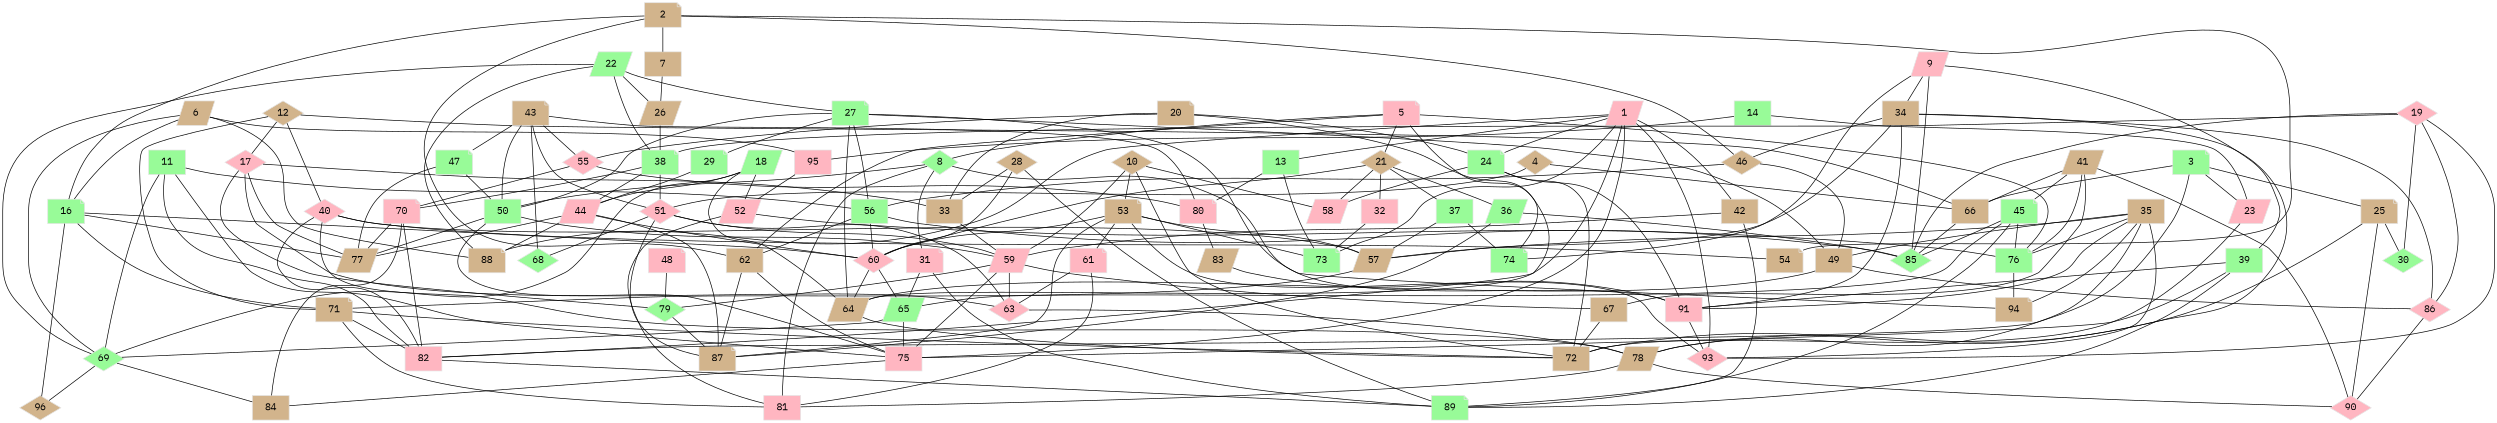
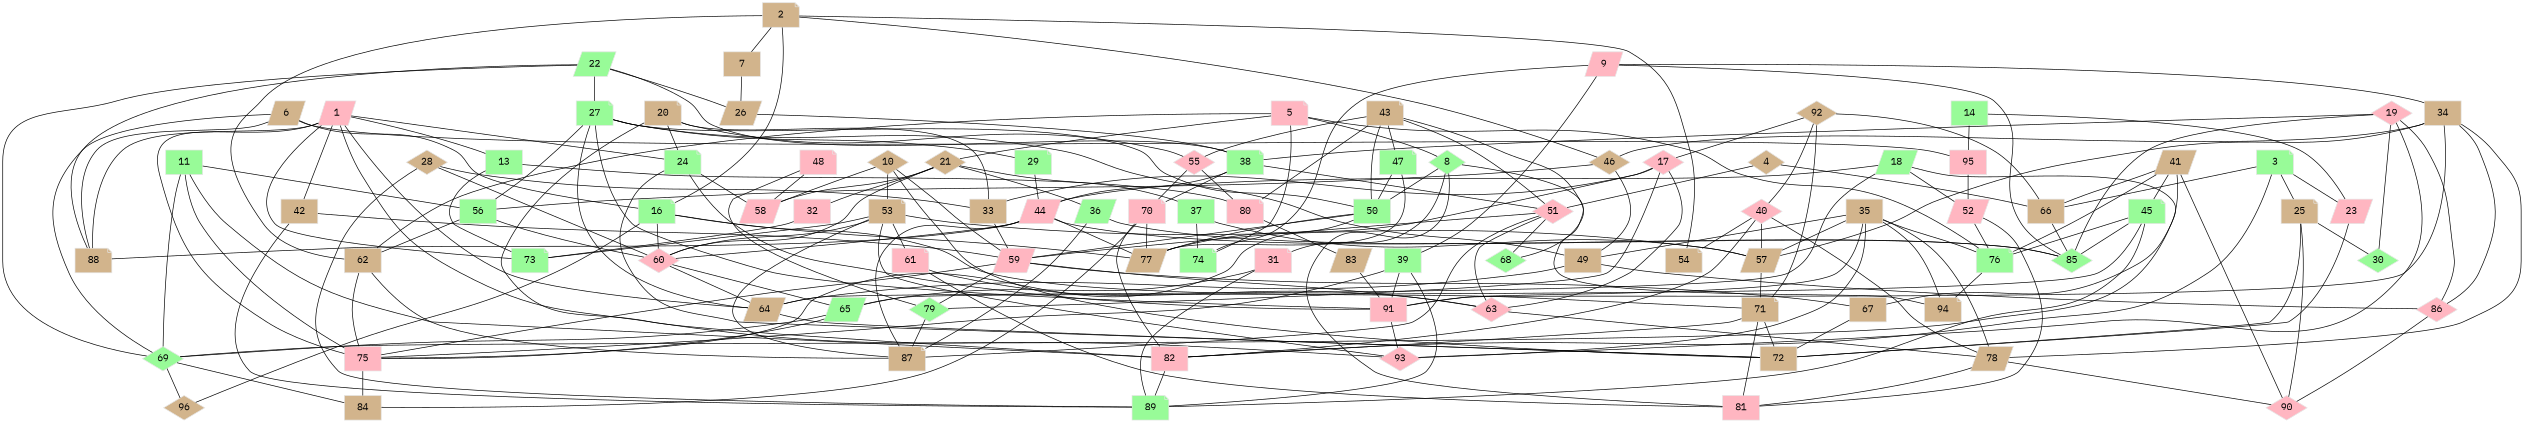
(283, 113) -> (1817, 113)
none -> (790, 186)
(1393, 236) -> (1556, 243)
